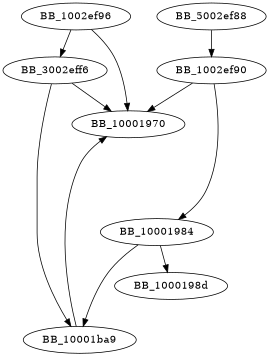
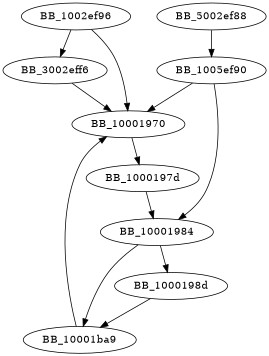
(212, 70) -> (212, 70)
none -> (143, 178)
(37, 204) -> (129, 311)
